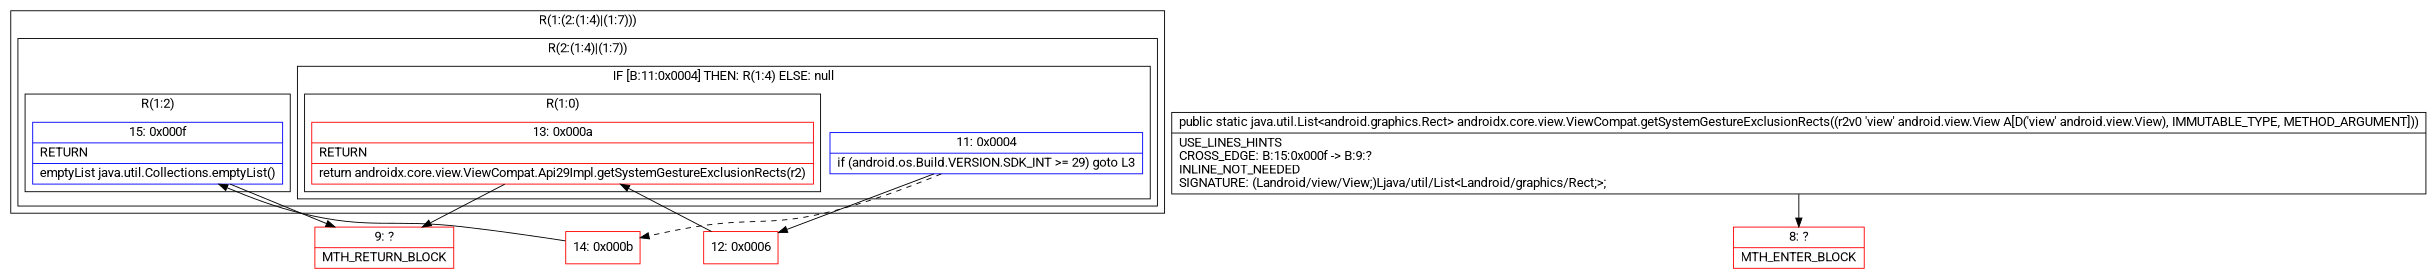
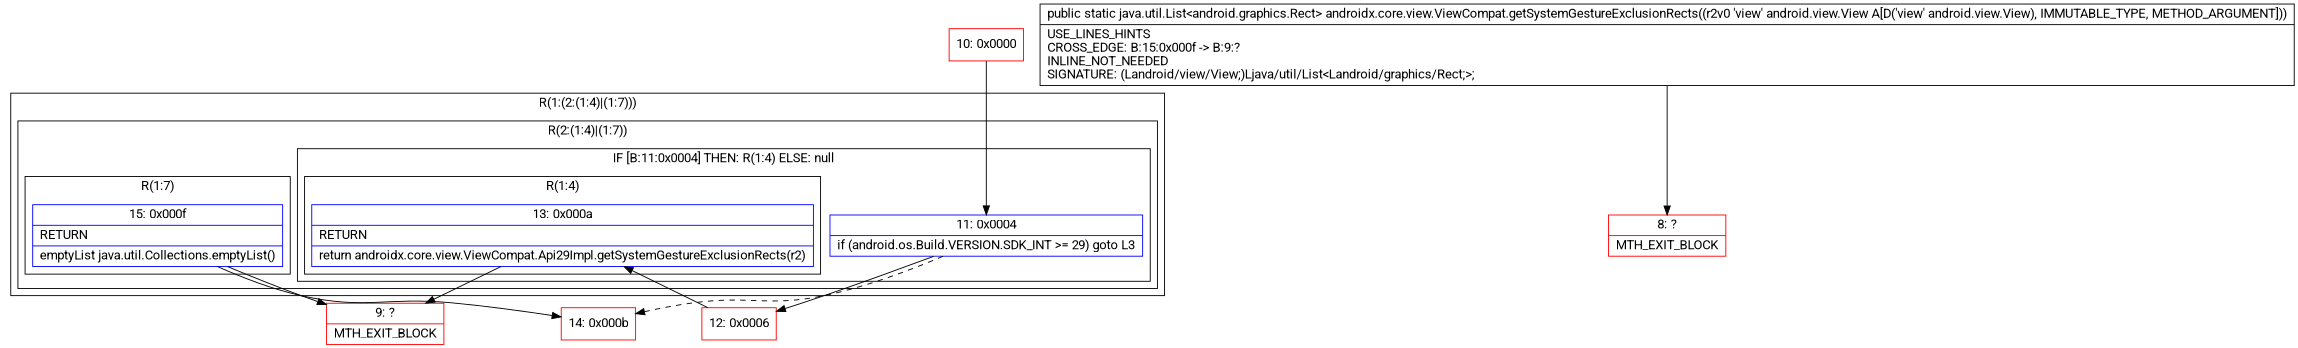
none -> (986, 45)
(158, 104) -> (158, 187)
(563, 104) -> (563, 187)
(563, 153) -> (563, 236)
(394, 223) -> (382, 302)
(384, 258) -> (385, 334)
(1799, 258) -> (1667, 245)
